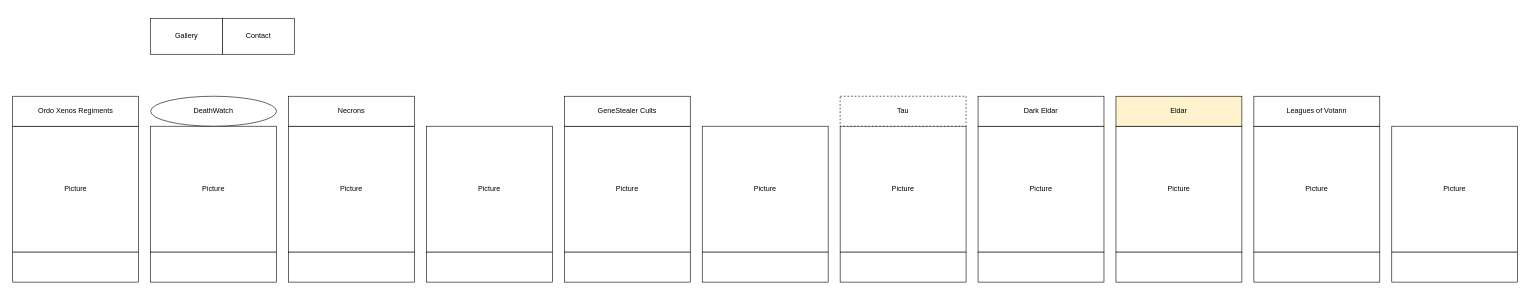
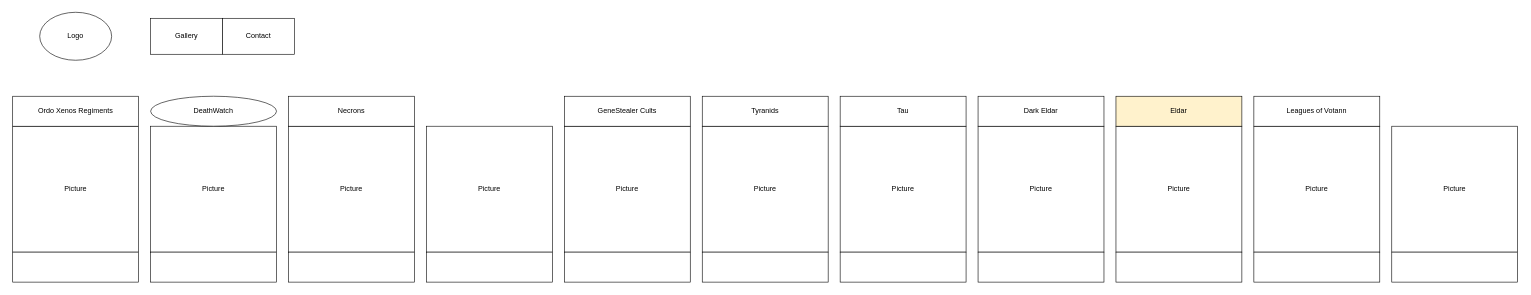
none -> (75, 36)
none -> (765, 111)
(903, 111) -> (903, 111)
